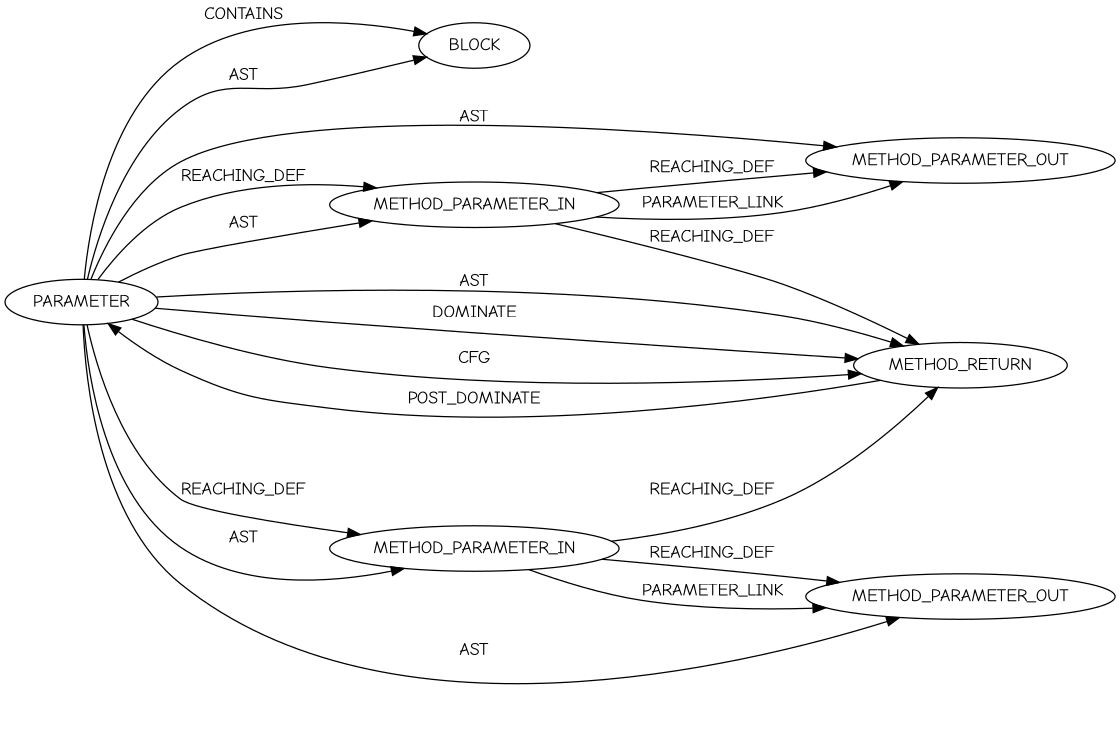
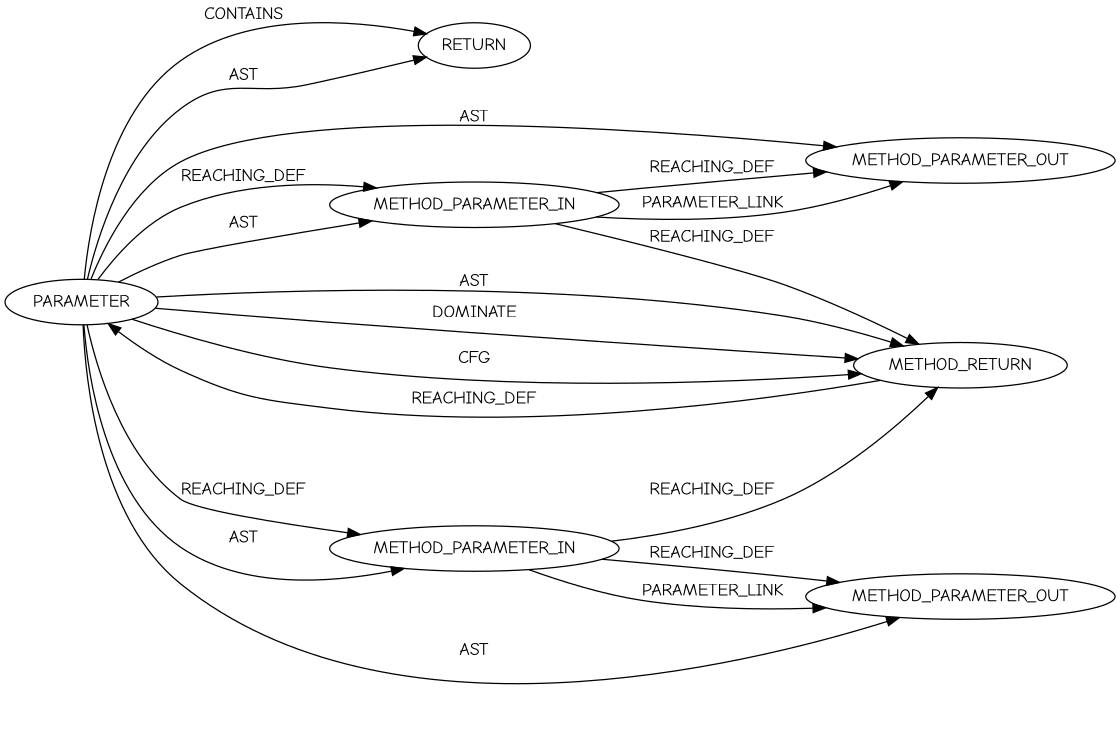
(474, 46) -> (474, 46)
(474, 399) -> (474, 399)
